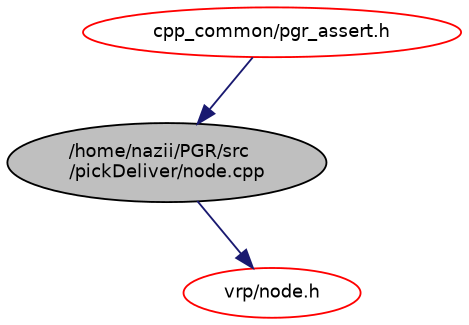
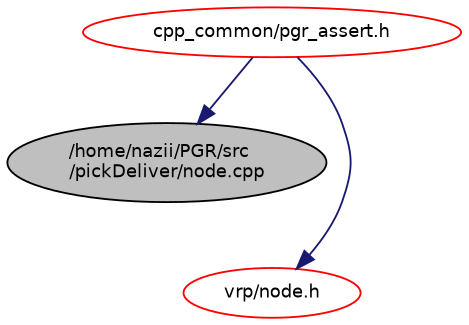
(219, 227) -> (350, 154)
